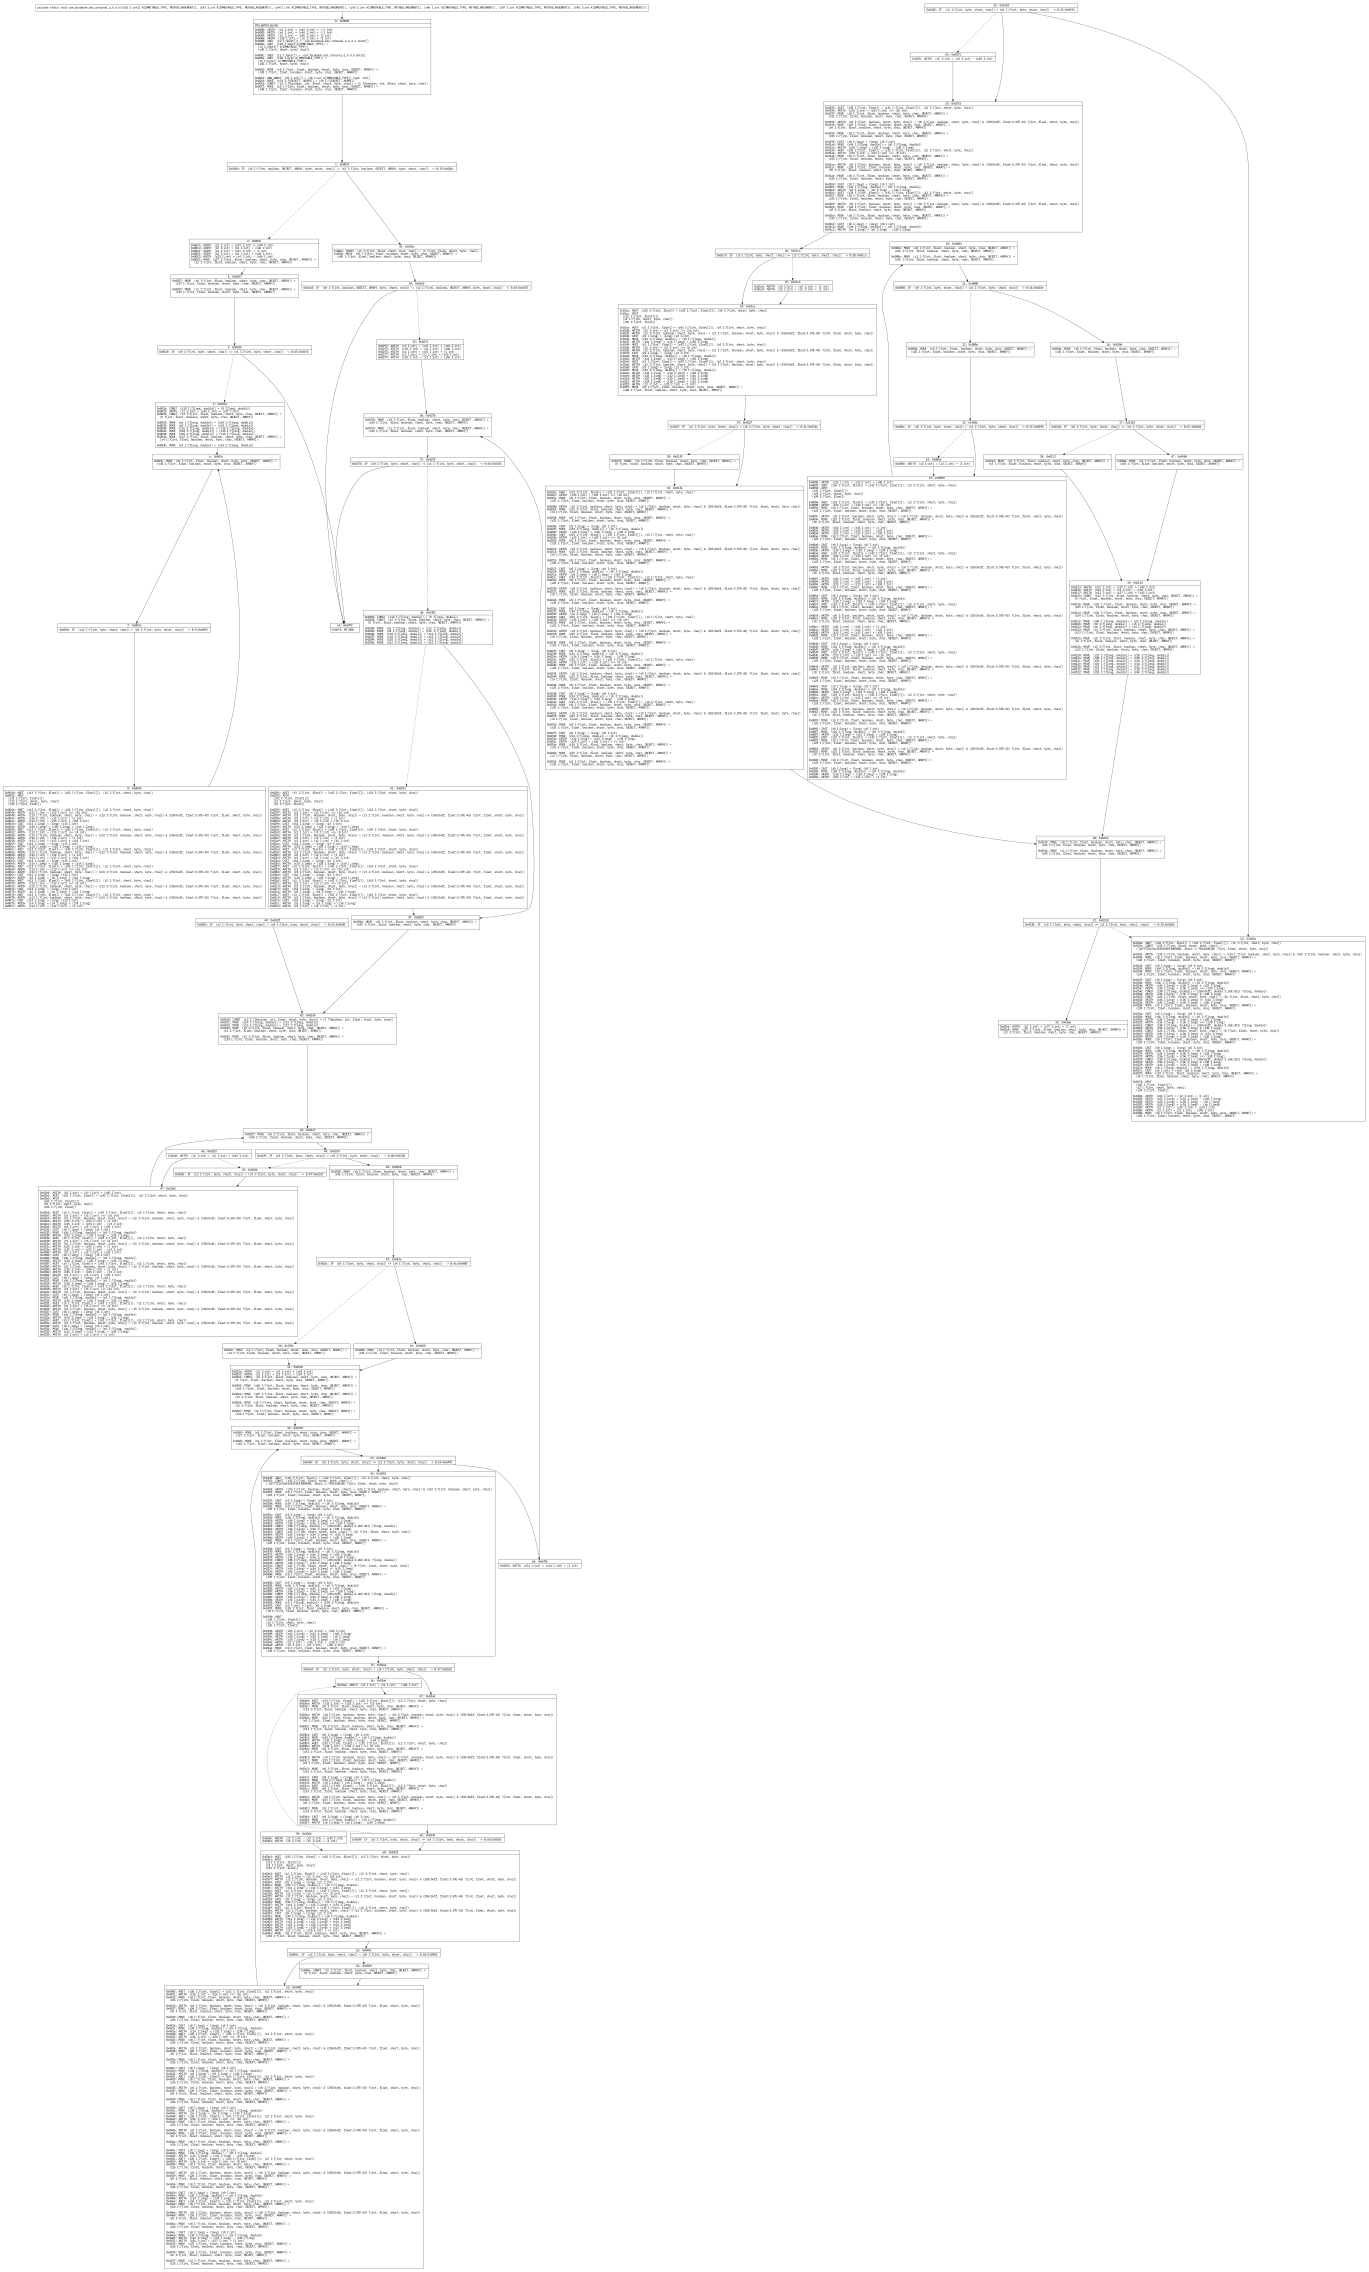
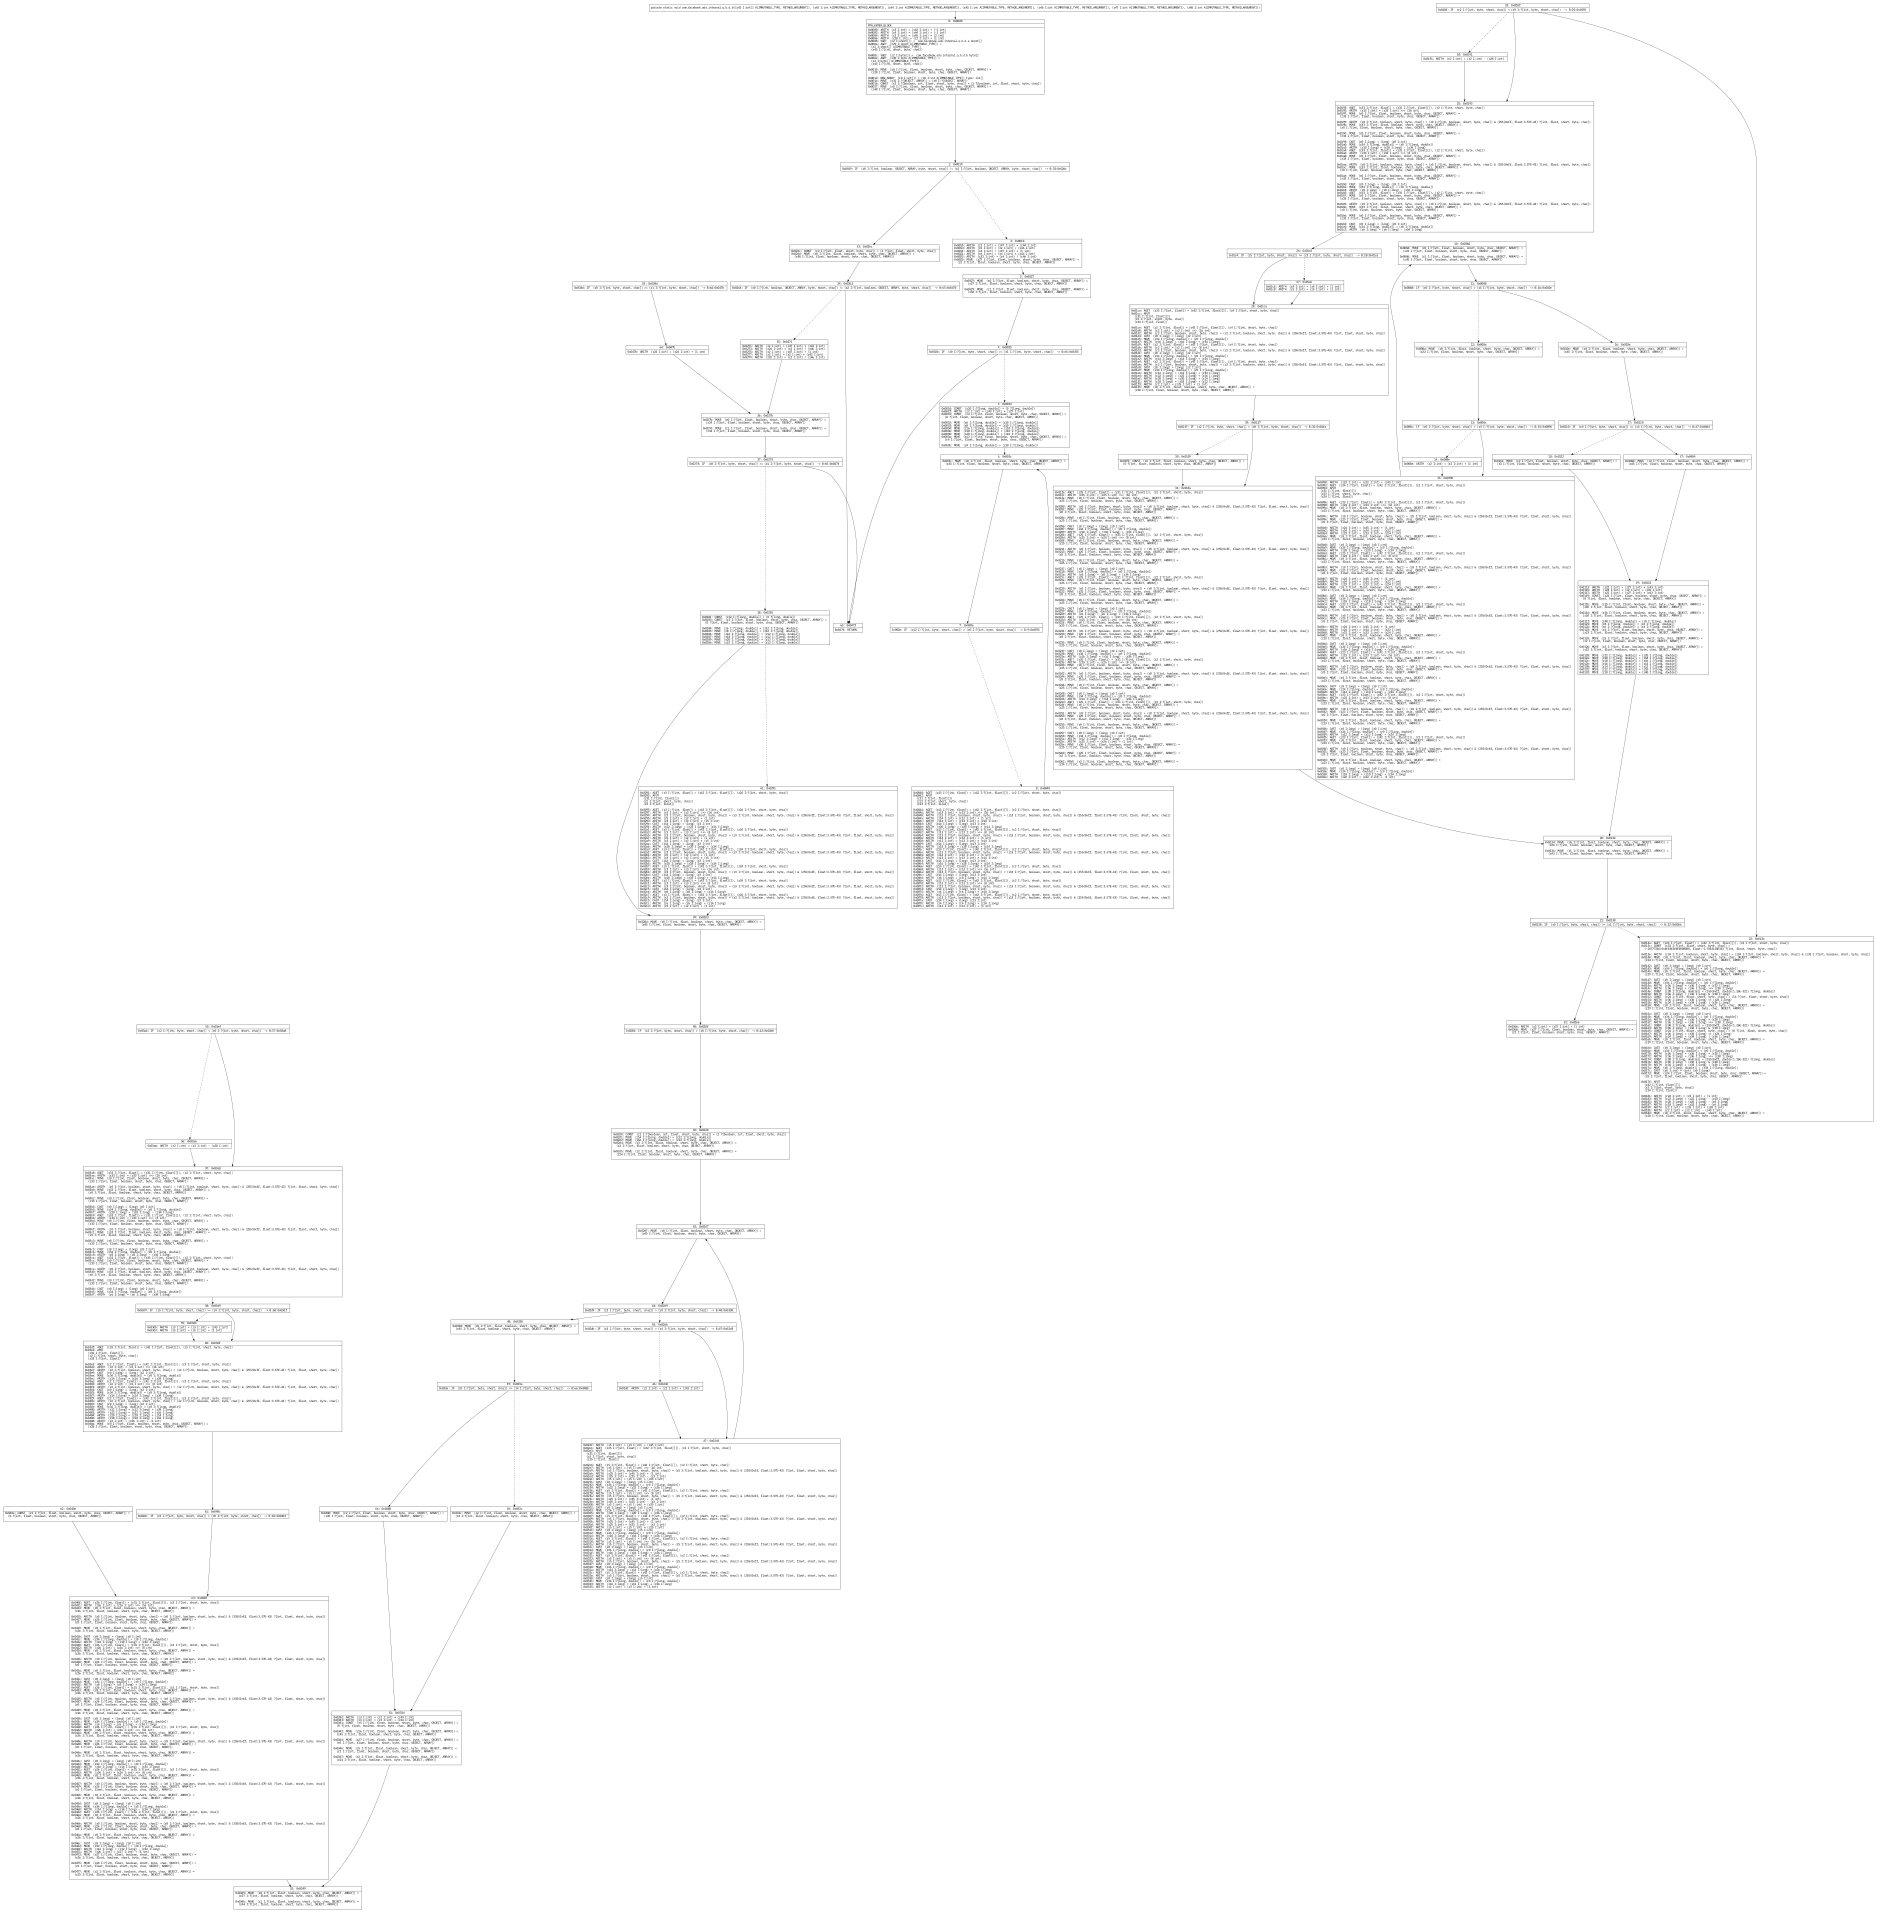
(134, 708) -> (994, 708)
(367, 971) -> (700, 976)
(228, 1163) -> (660, 1356)
(349, 1452) -> none
(378, 1564) -> none
(270, 1780) -> (202, 1316)
(364, 1960) -> none
